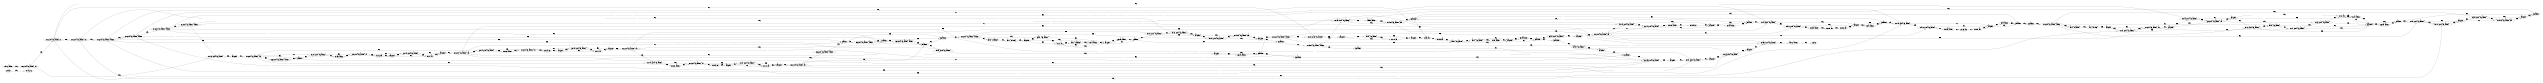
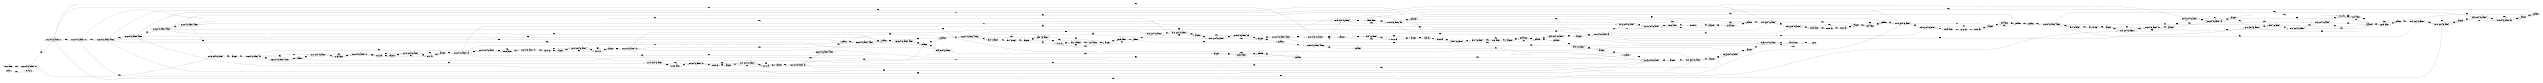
none -> (1793, 47)
(1242, 55) -> (1242, 55)
(18, 71) -> (18, 72)
